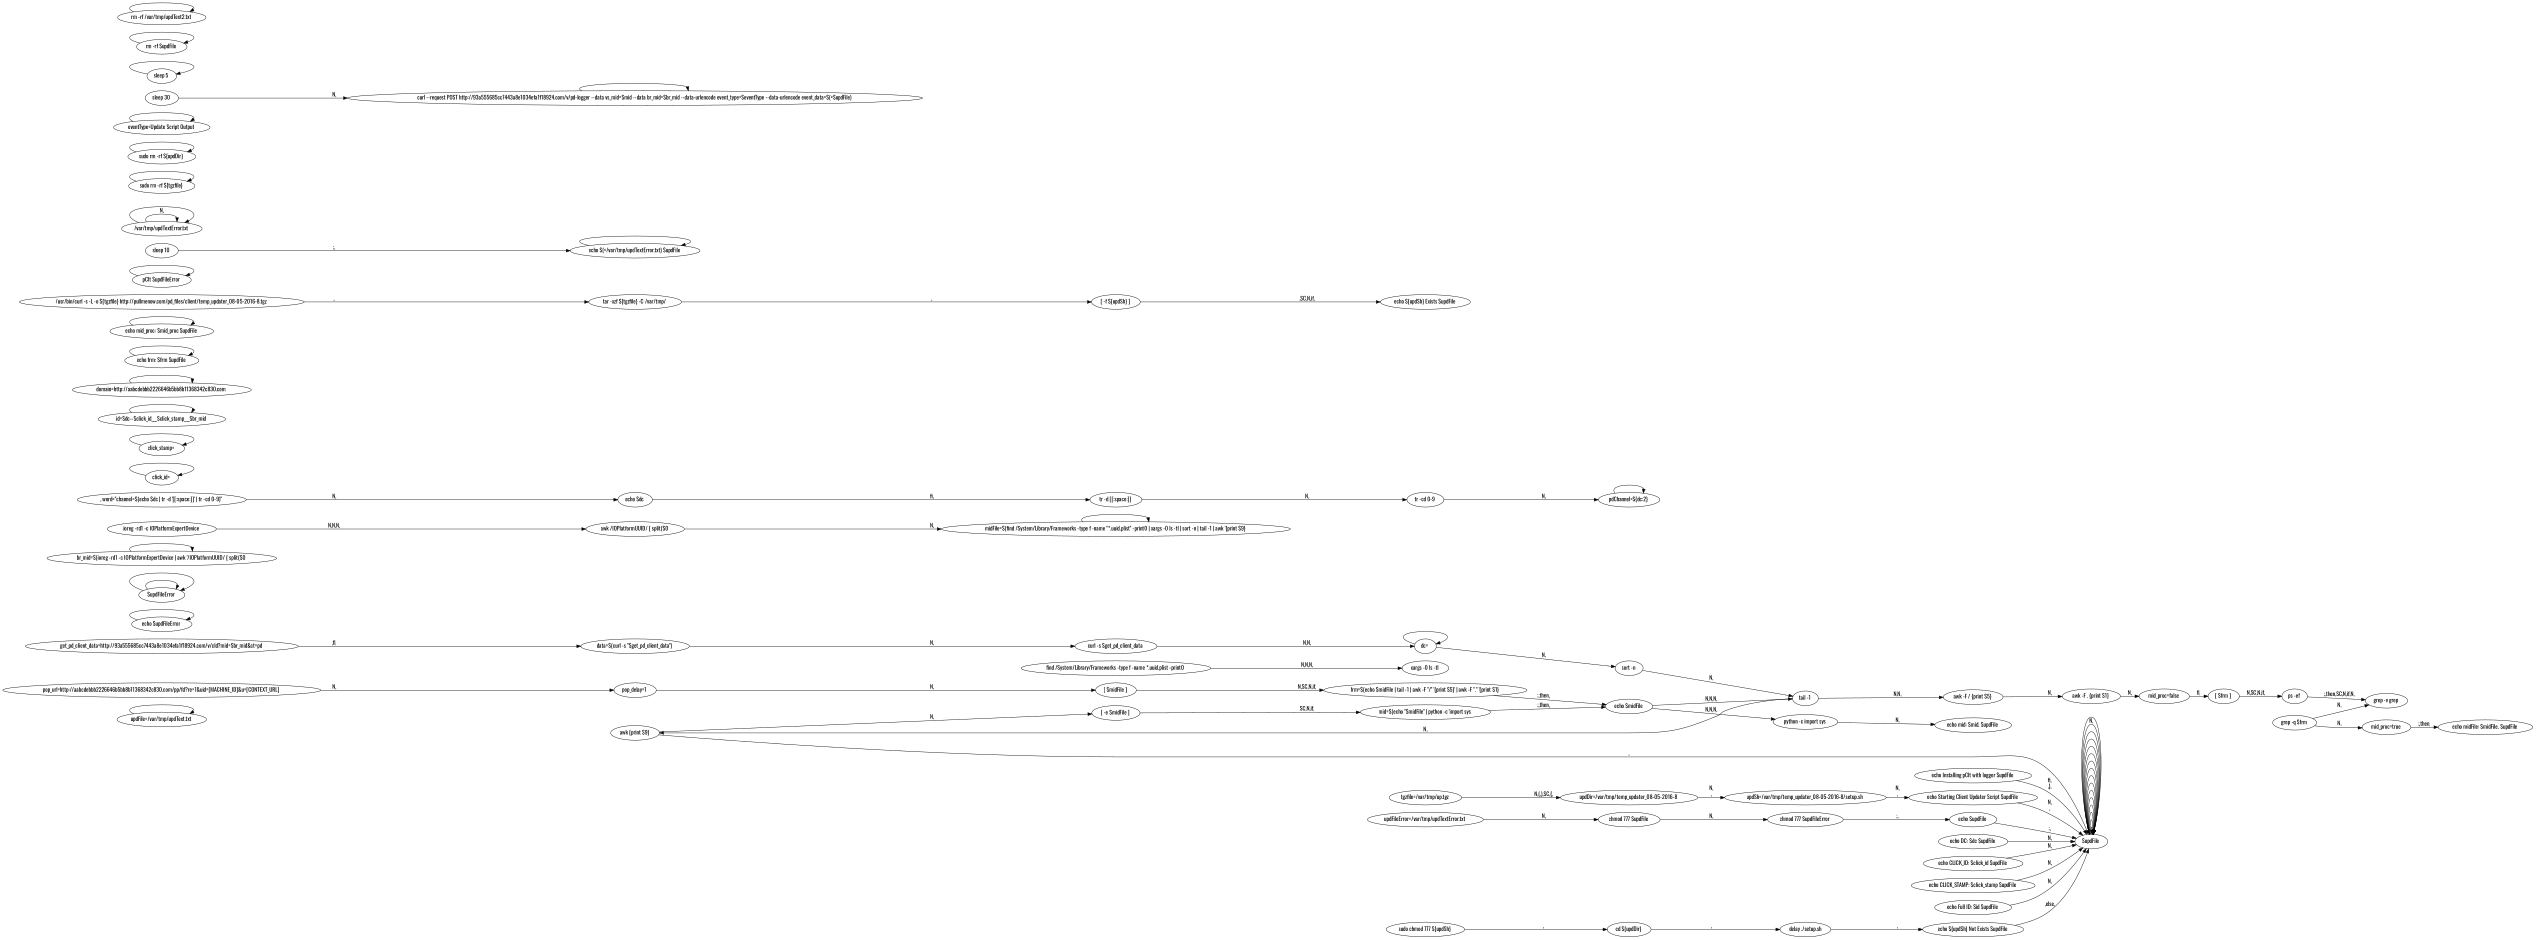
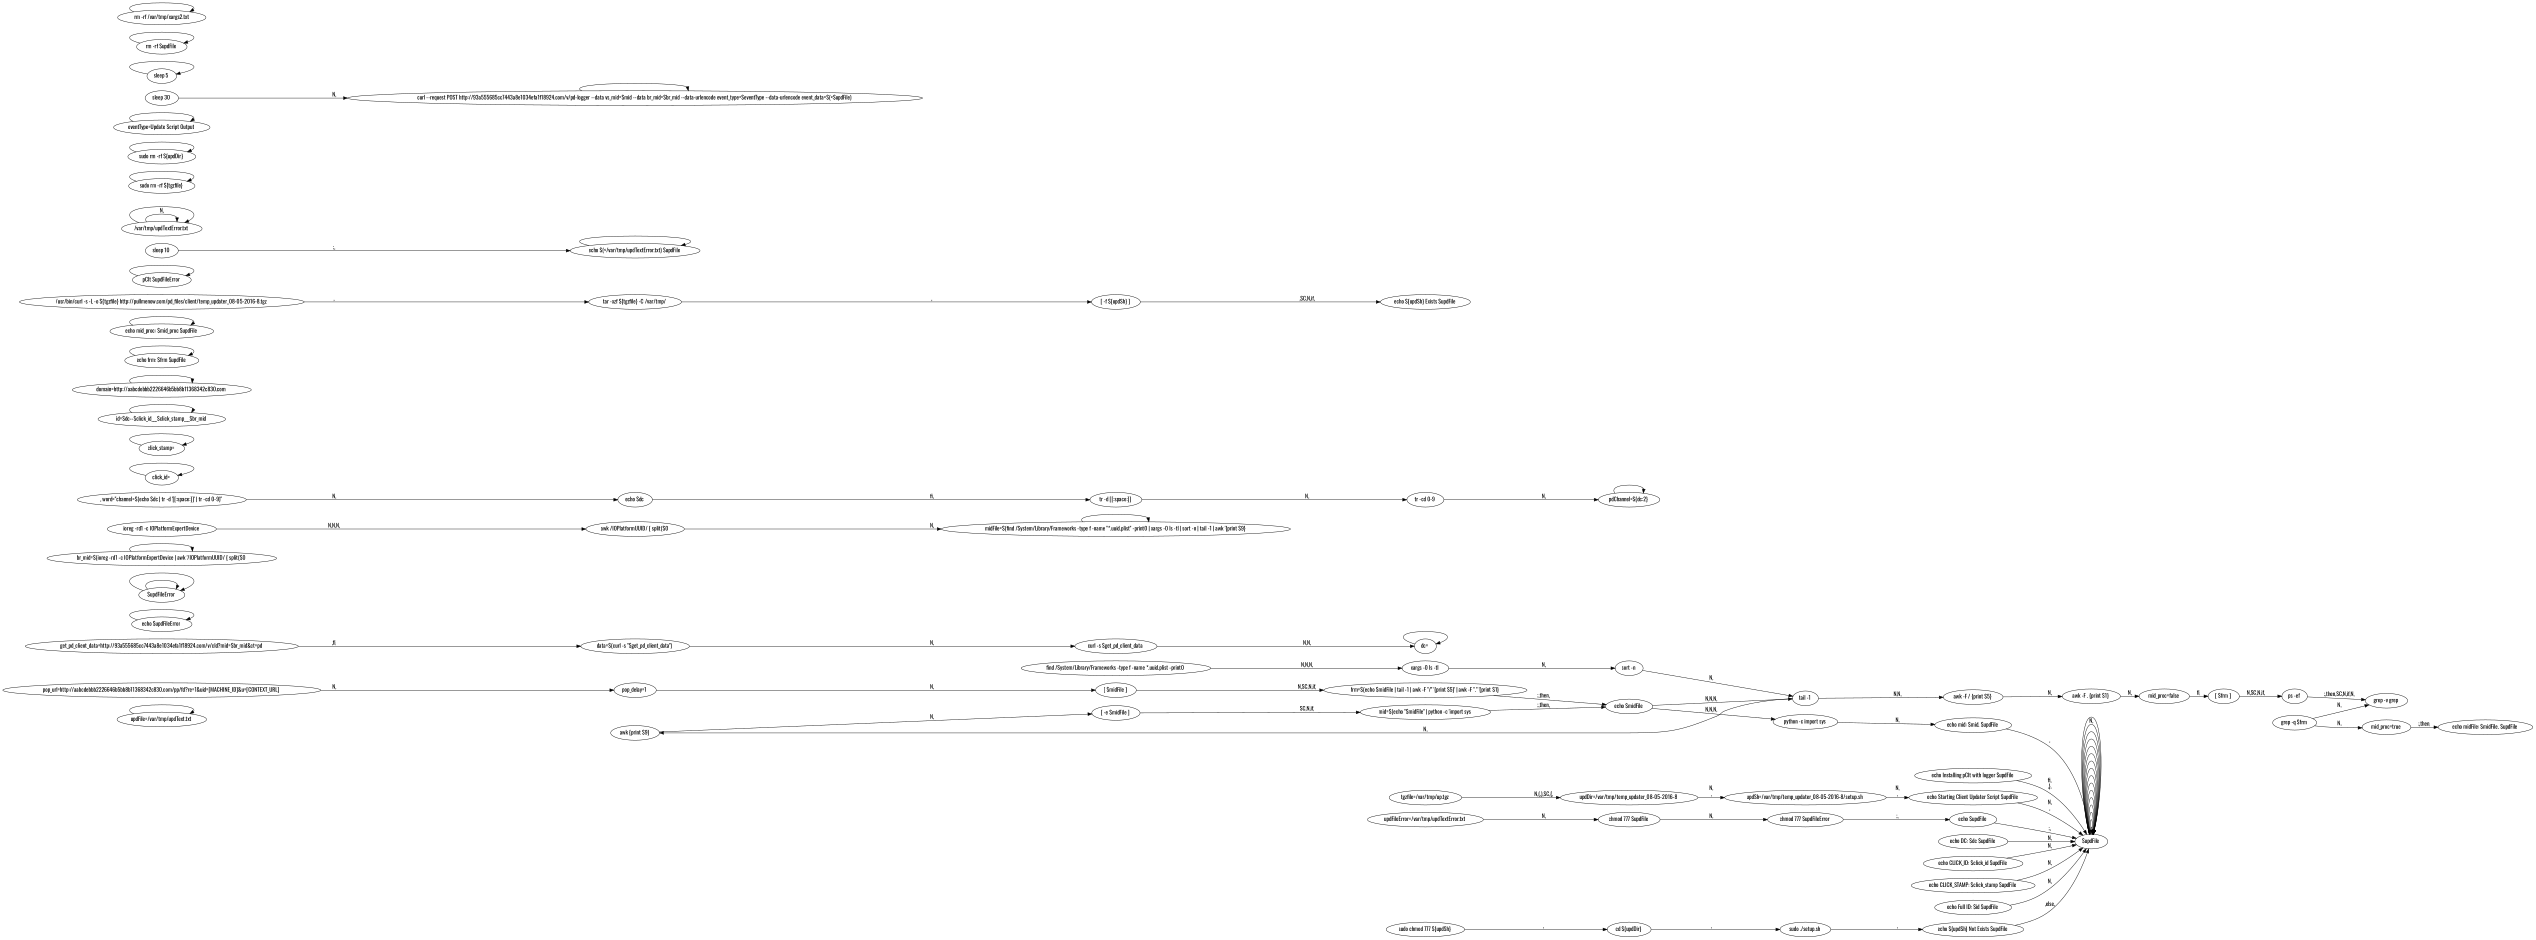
(162, 17) -> (162, 17)
(1524, 657) -> (1530, 668)
(1391, 757) -> (2066, 764)
(1805, 929) -> (1805, 929)
